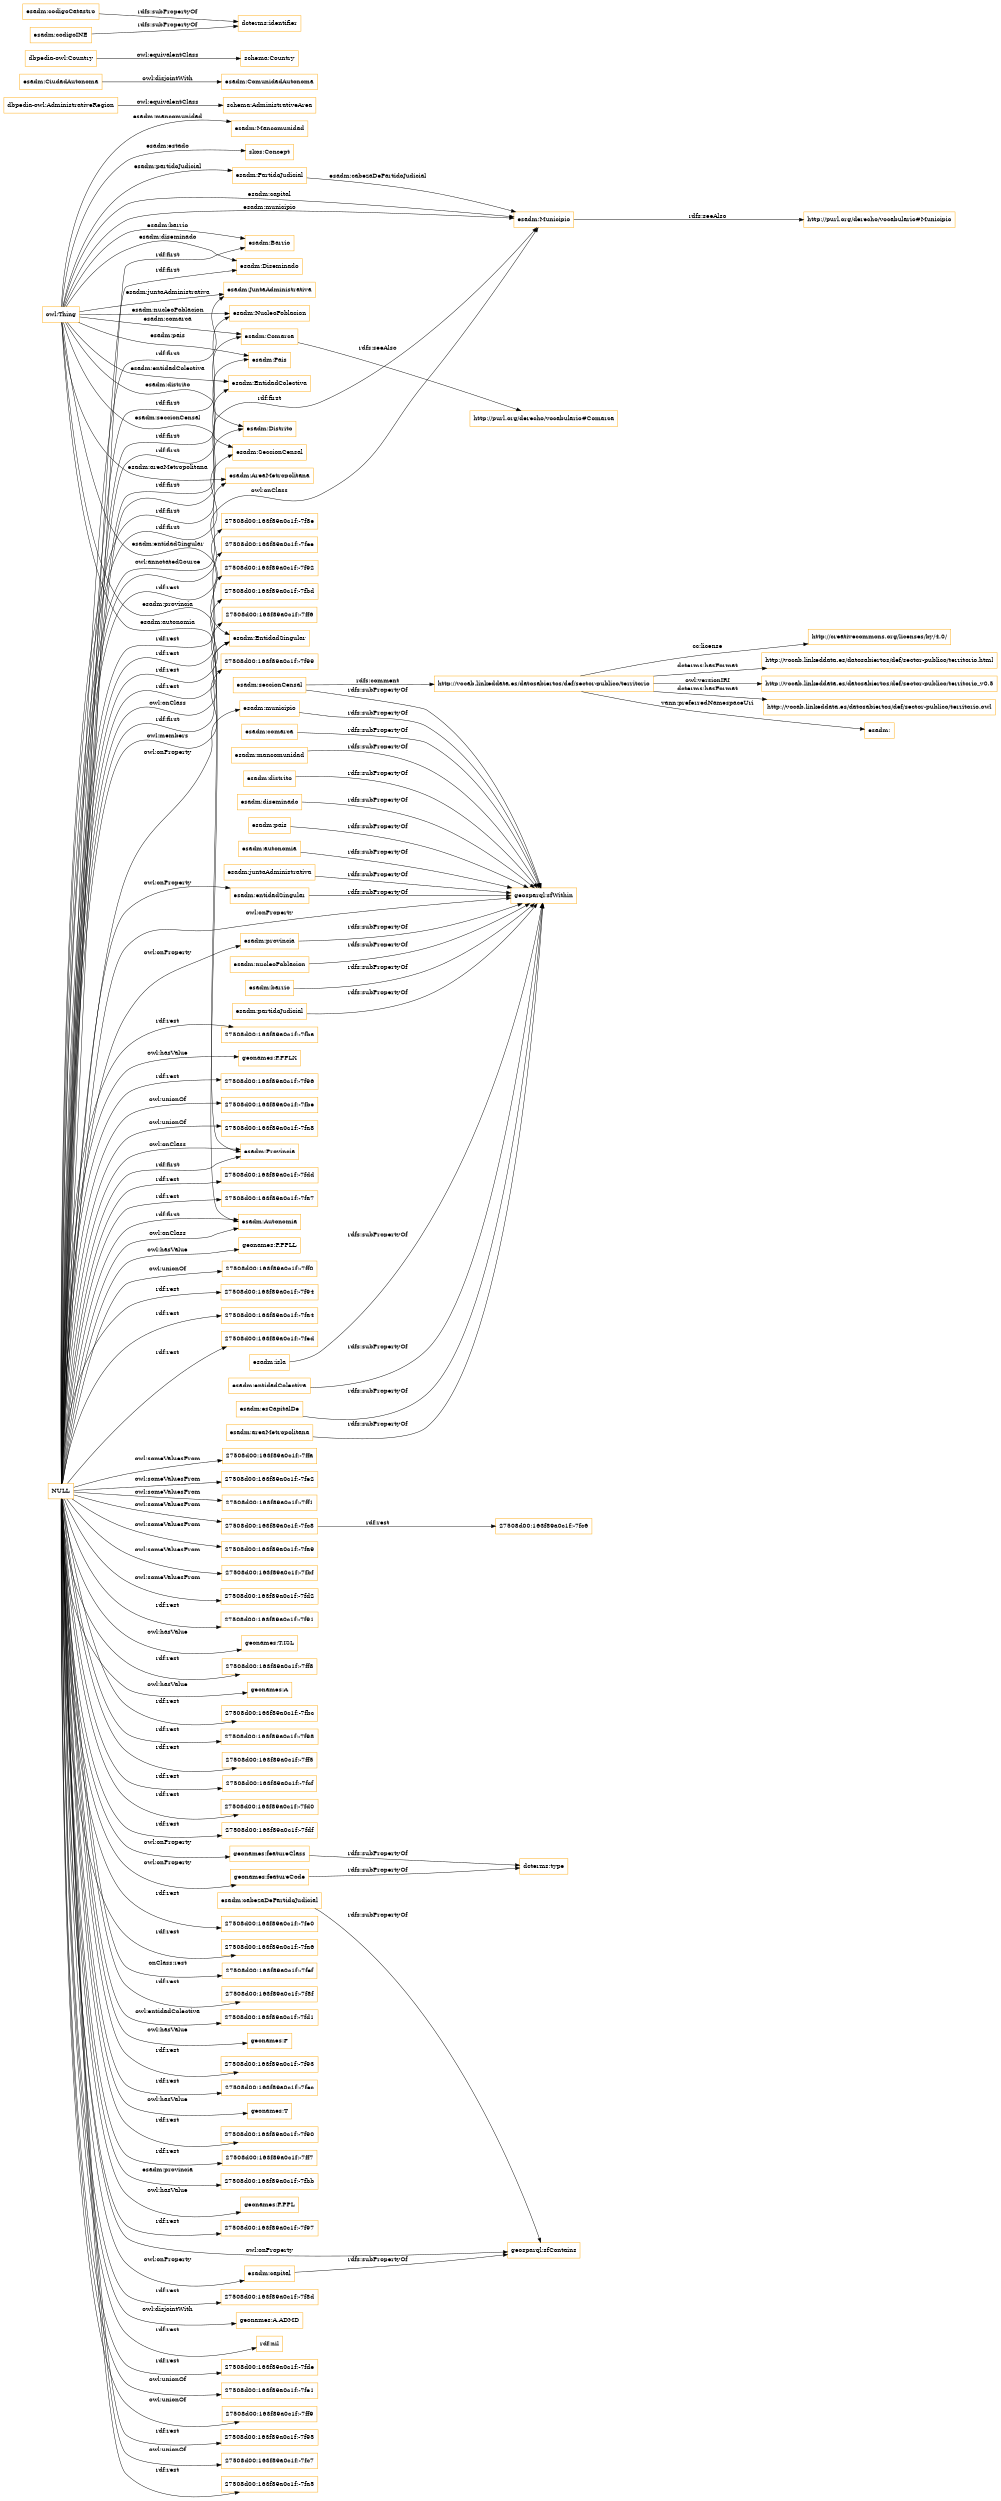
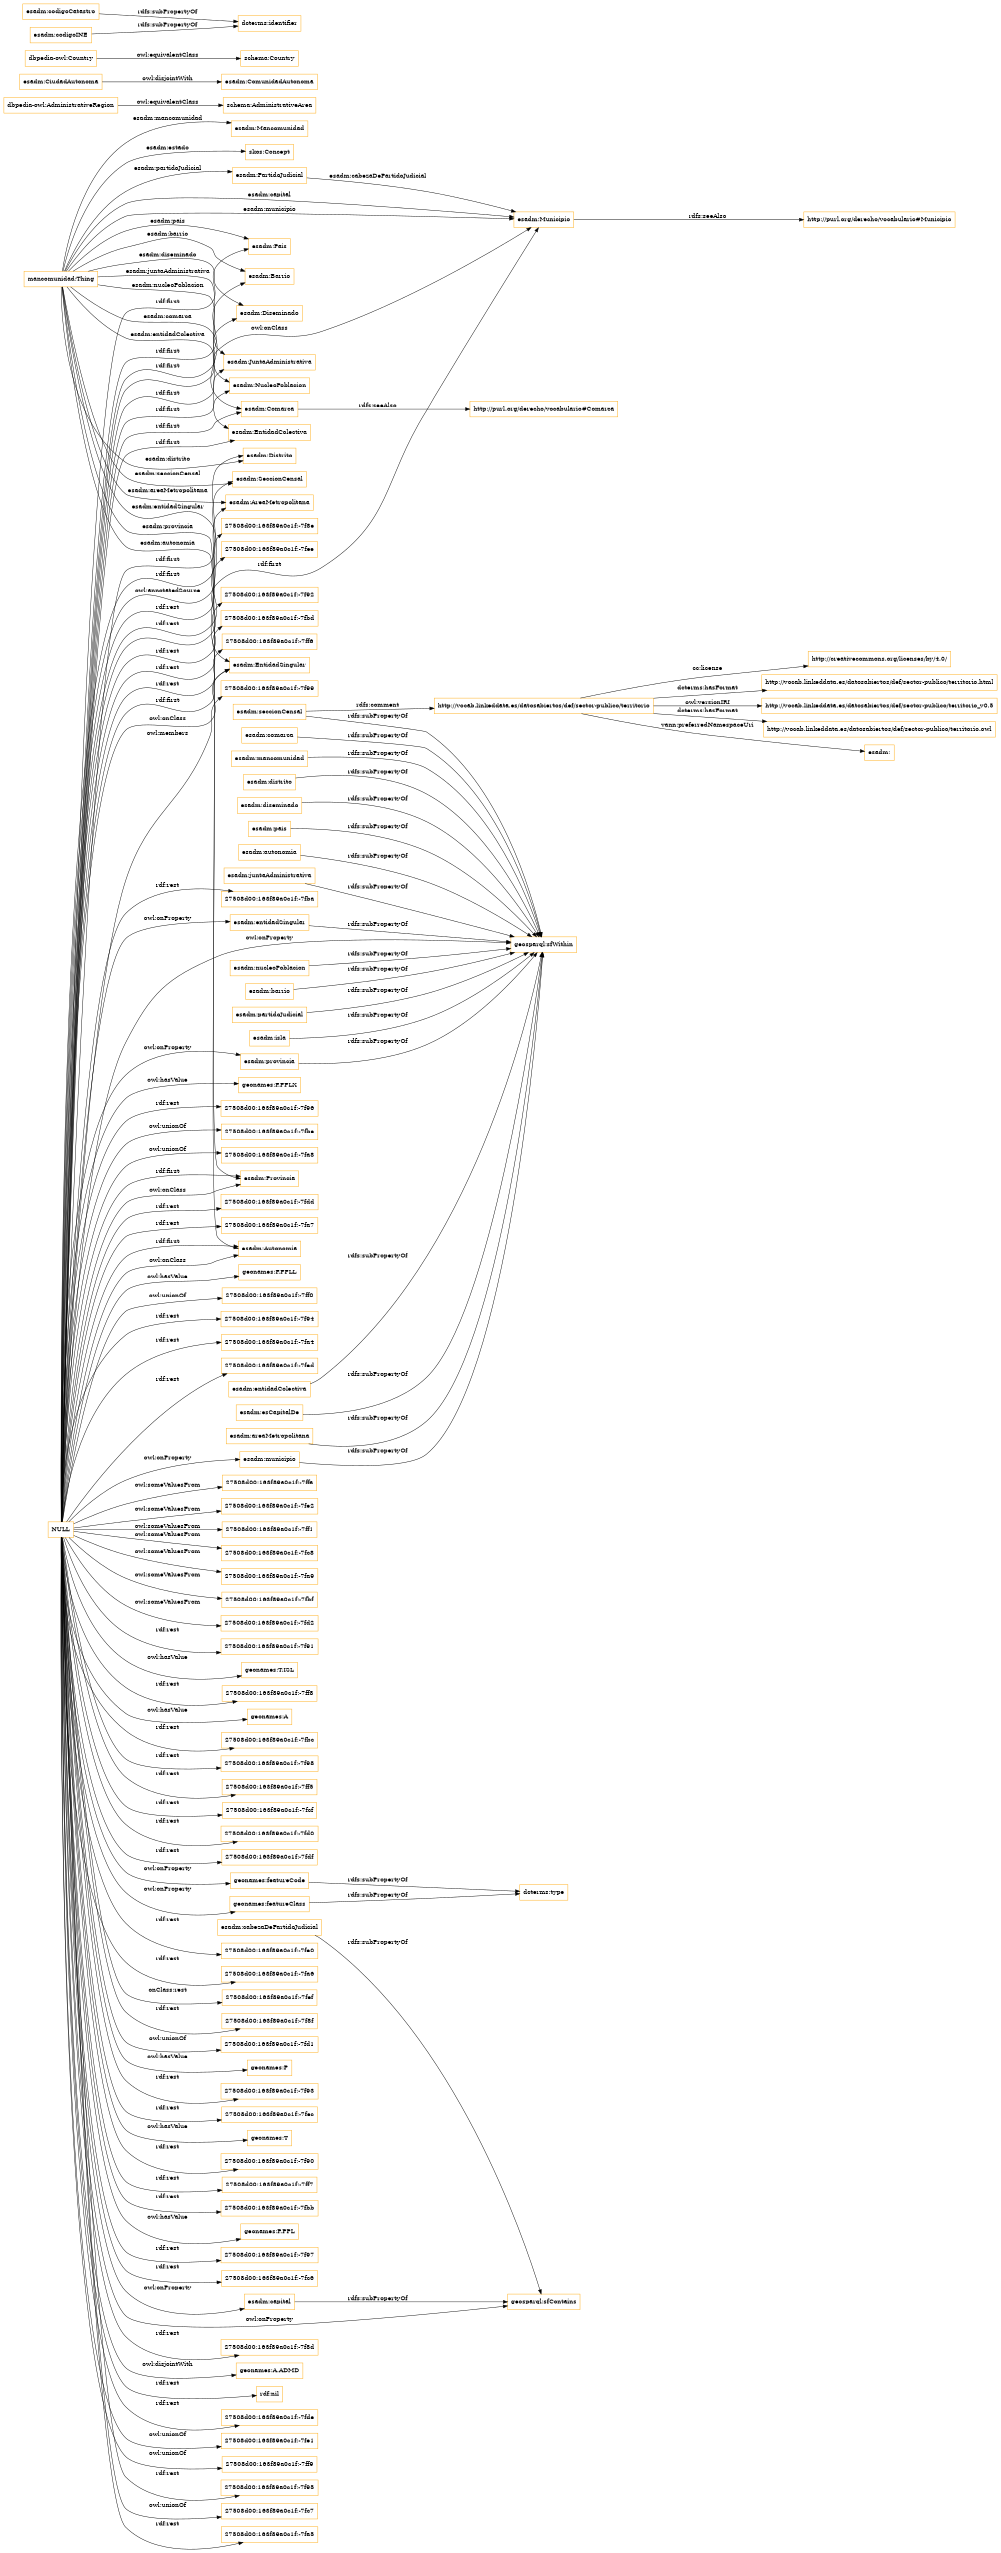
(61, 315) -> (61, 279)
(404, 1526) -> (95, 2160)
(168, 2012) -> (168, 2039)
(168, 2170) -> (168, 2197)
